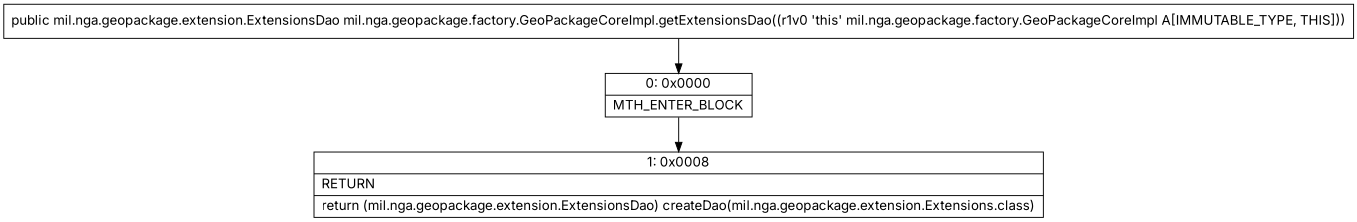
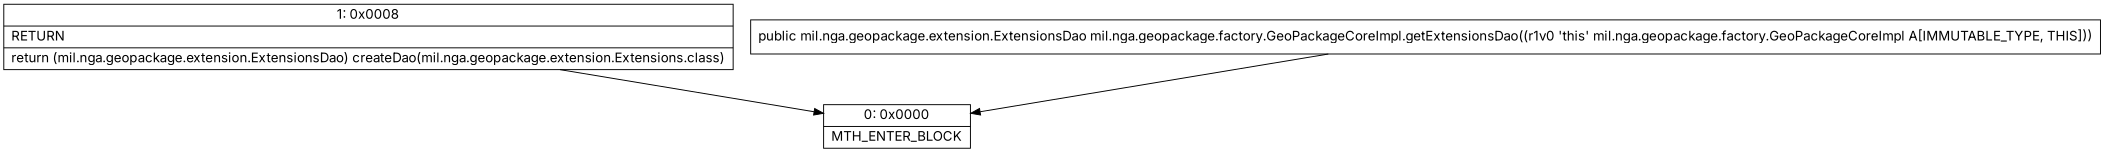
(679, 130) -> (687, 91)
